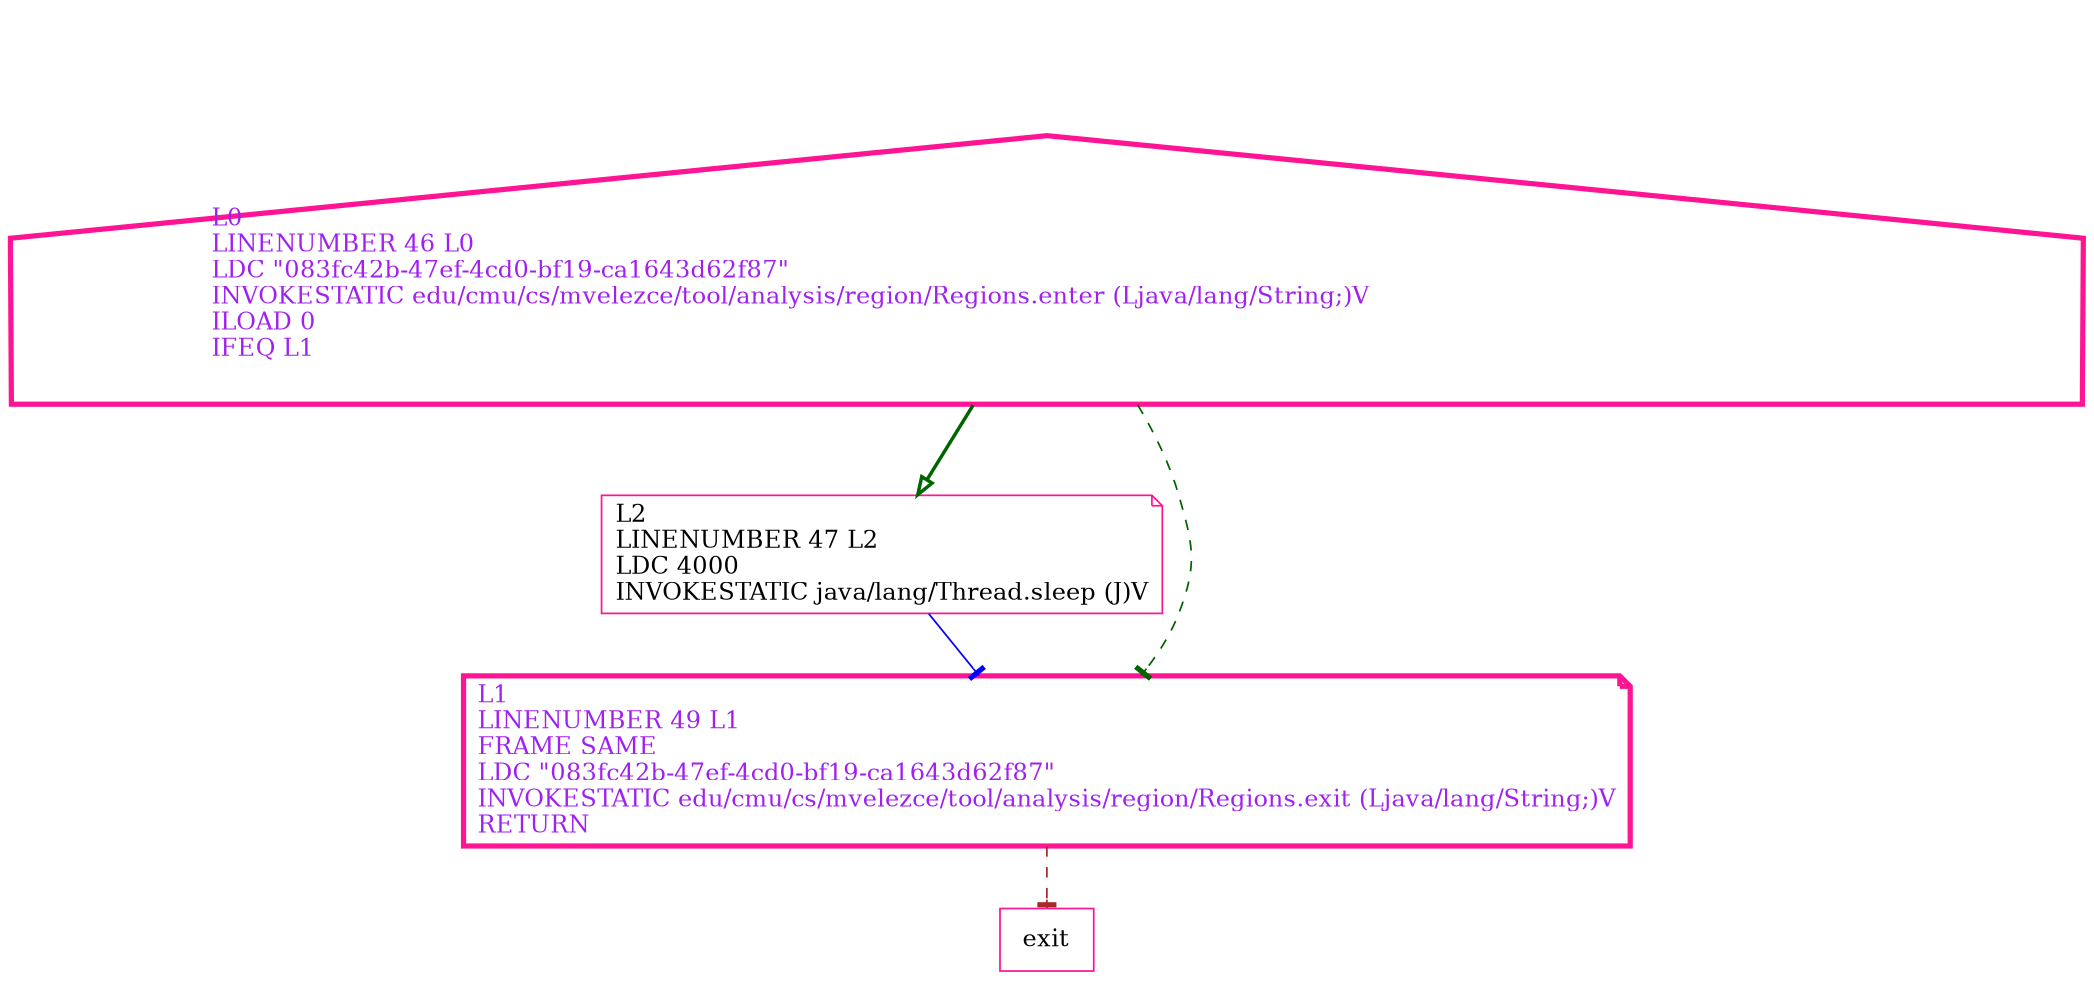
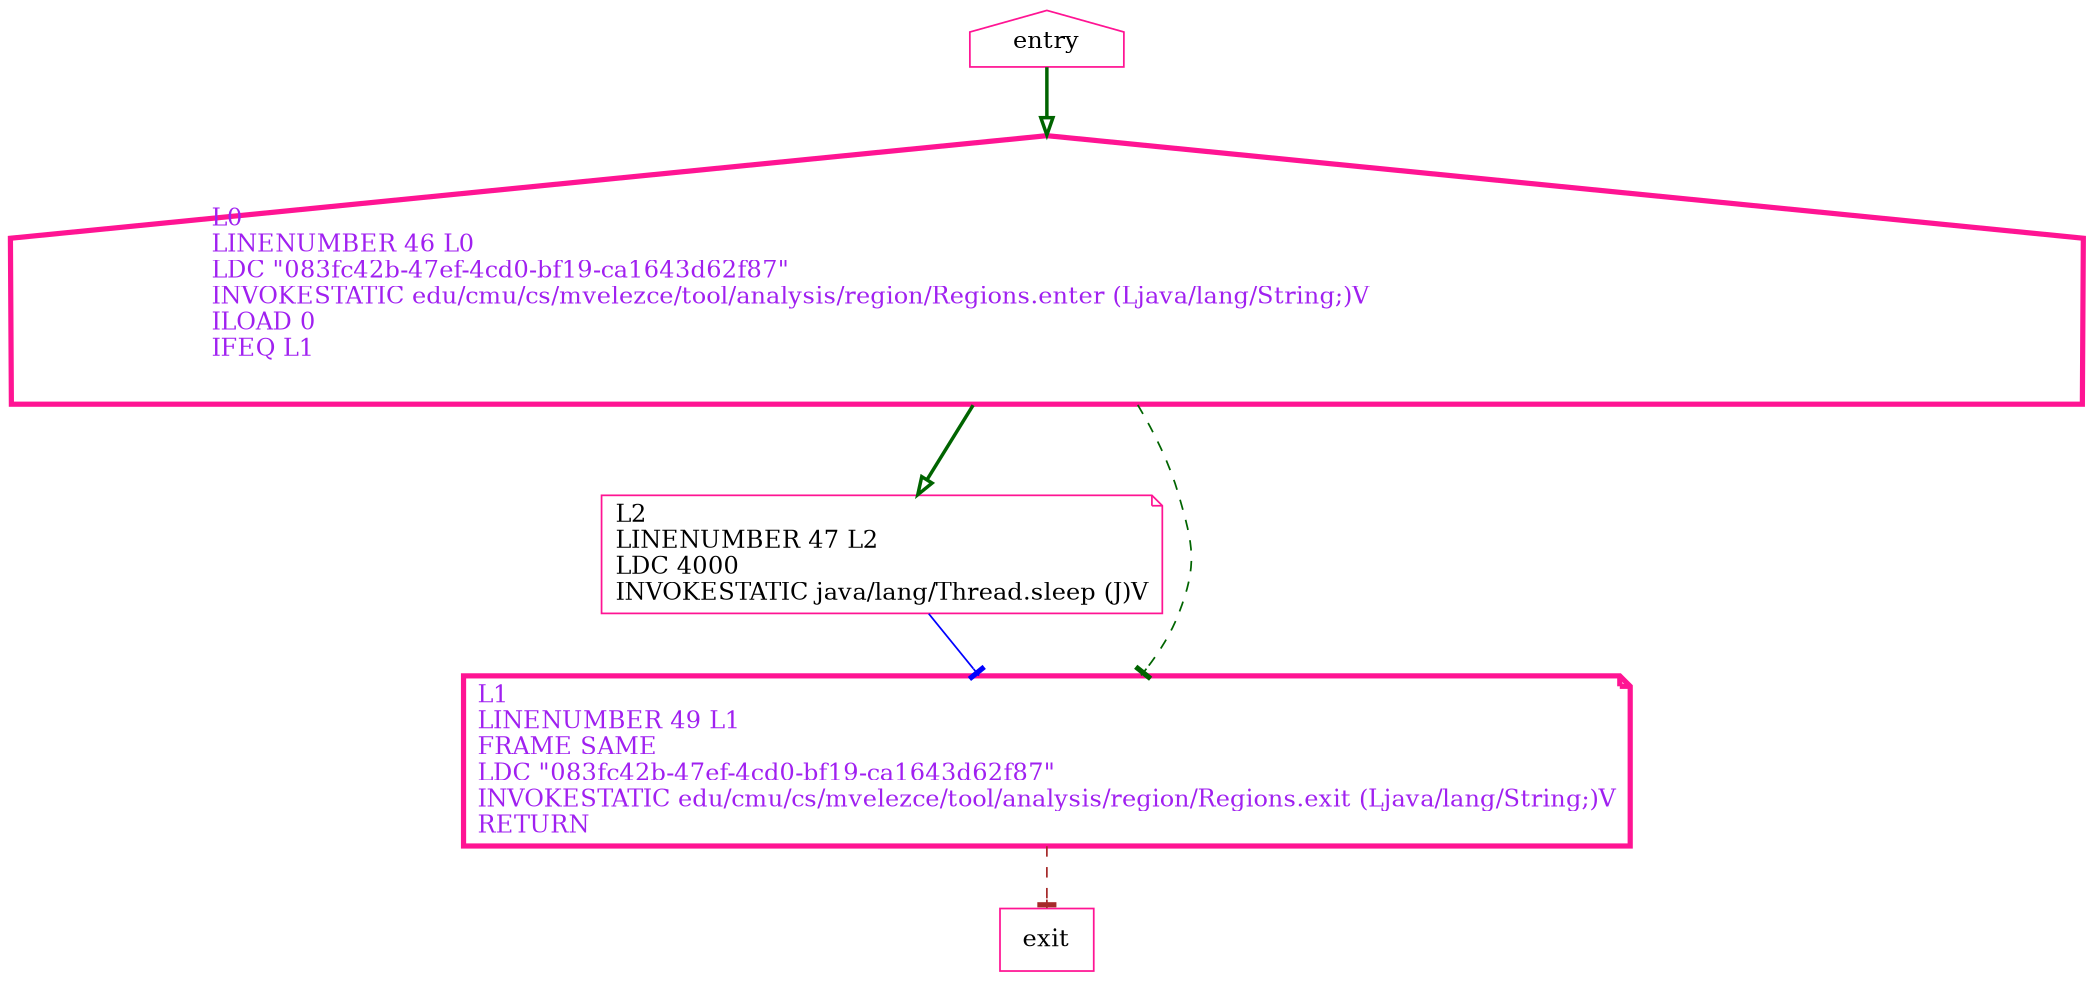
none -> (1047, 42)
